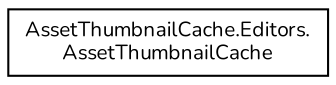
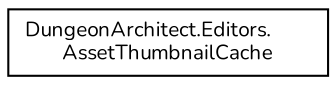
(168, 43) -> (168, 43)
